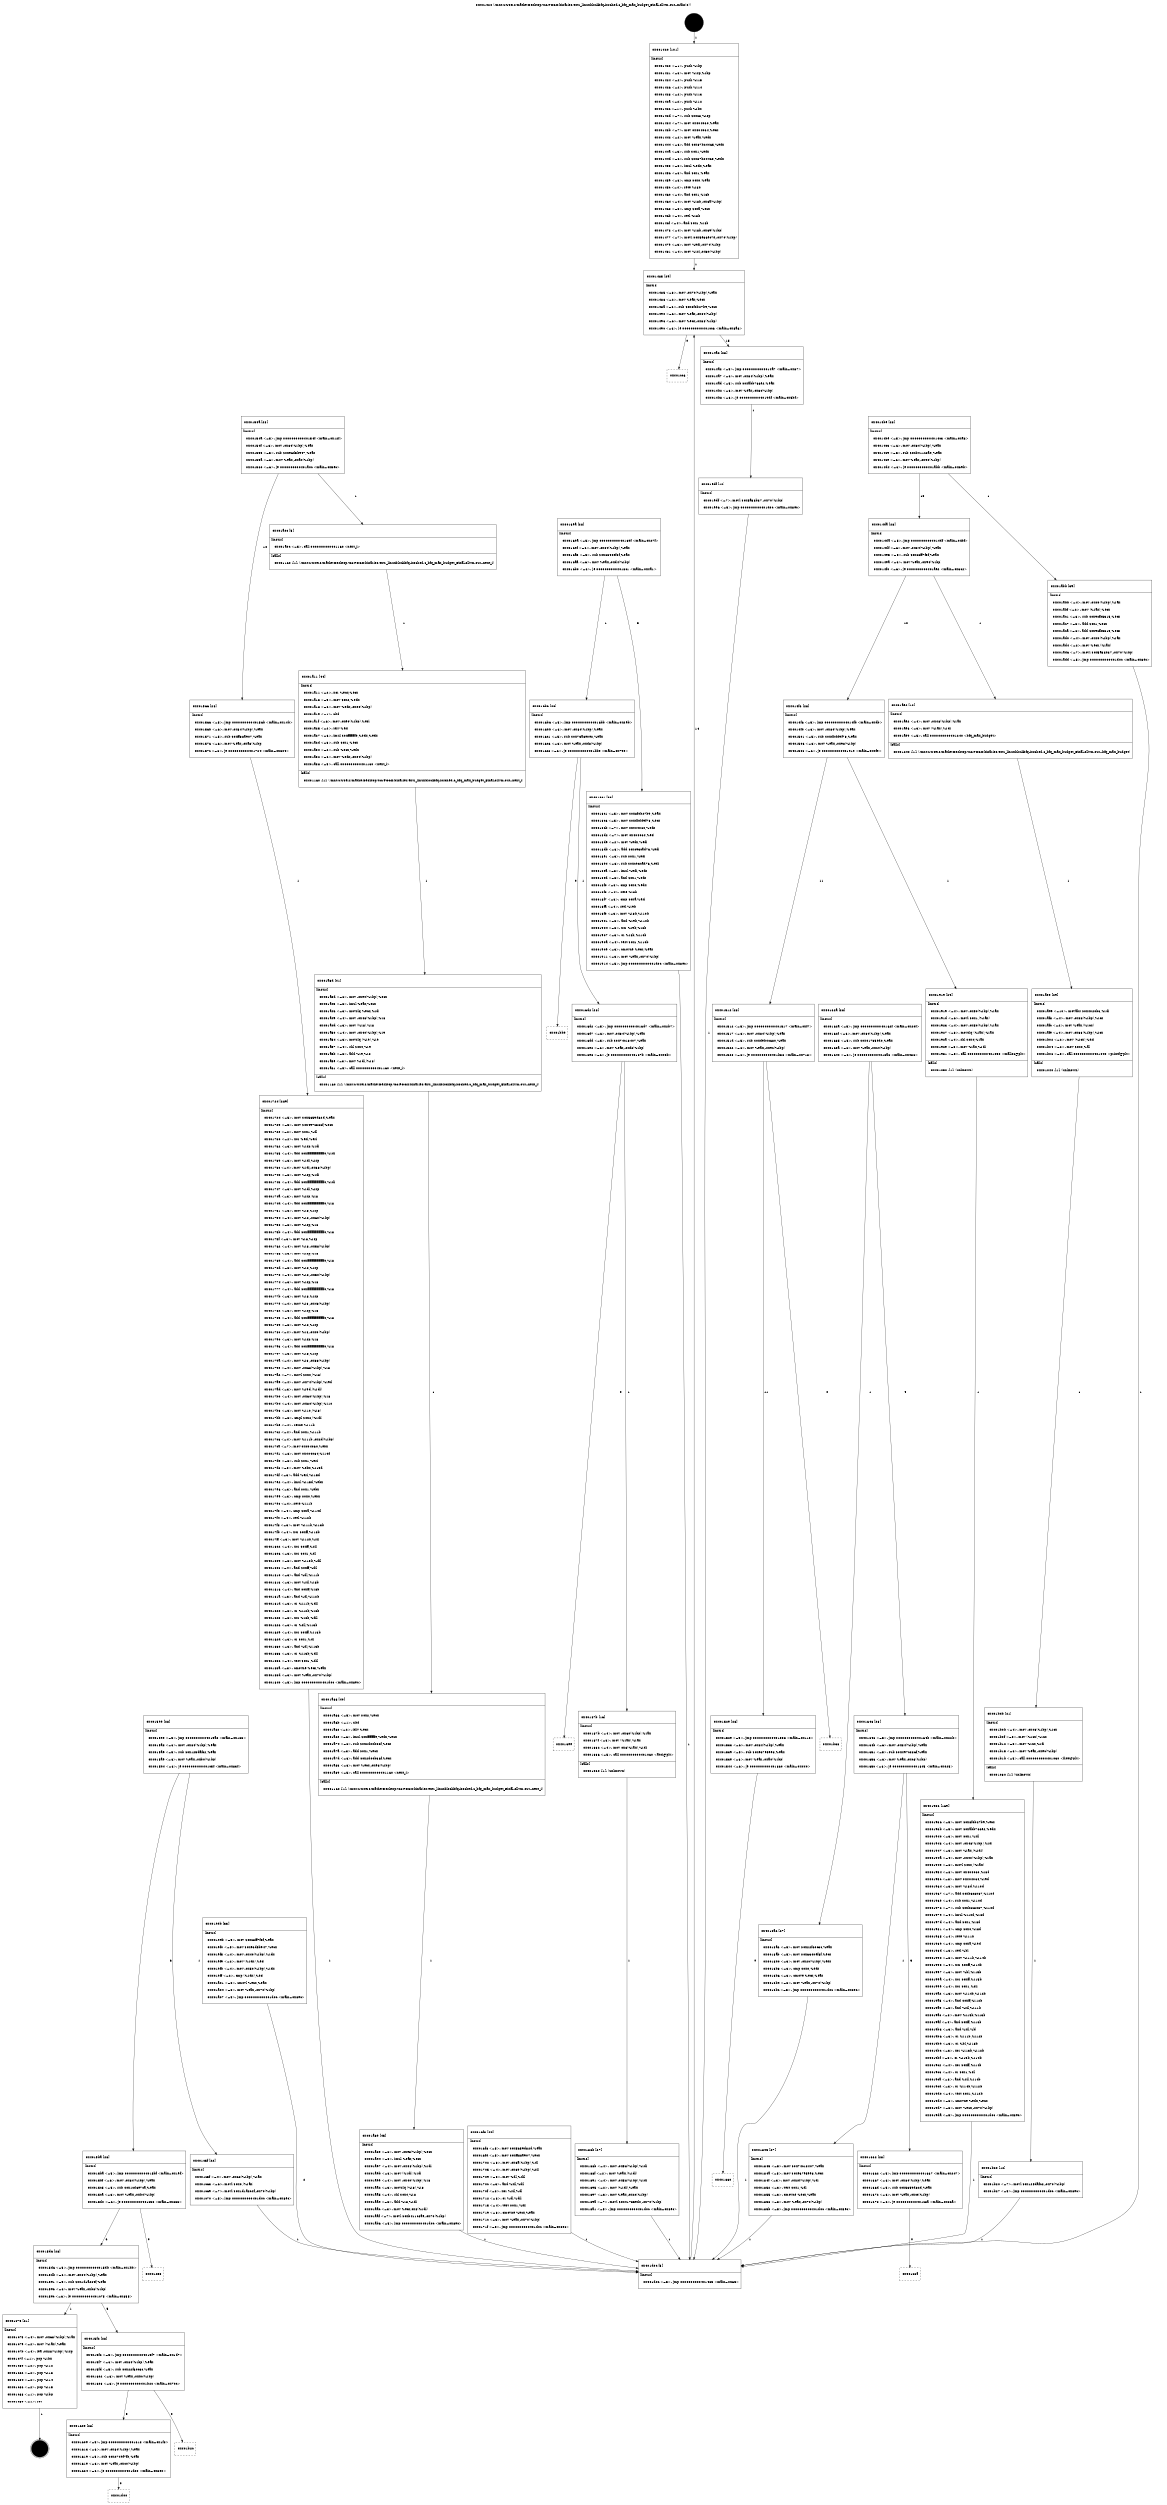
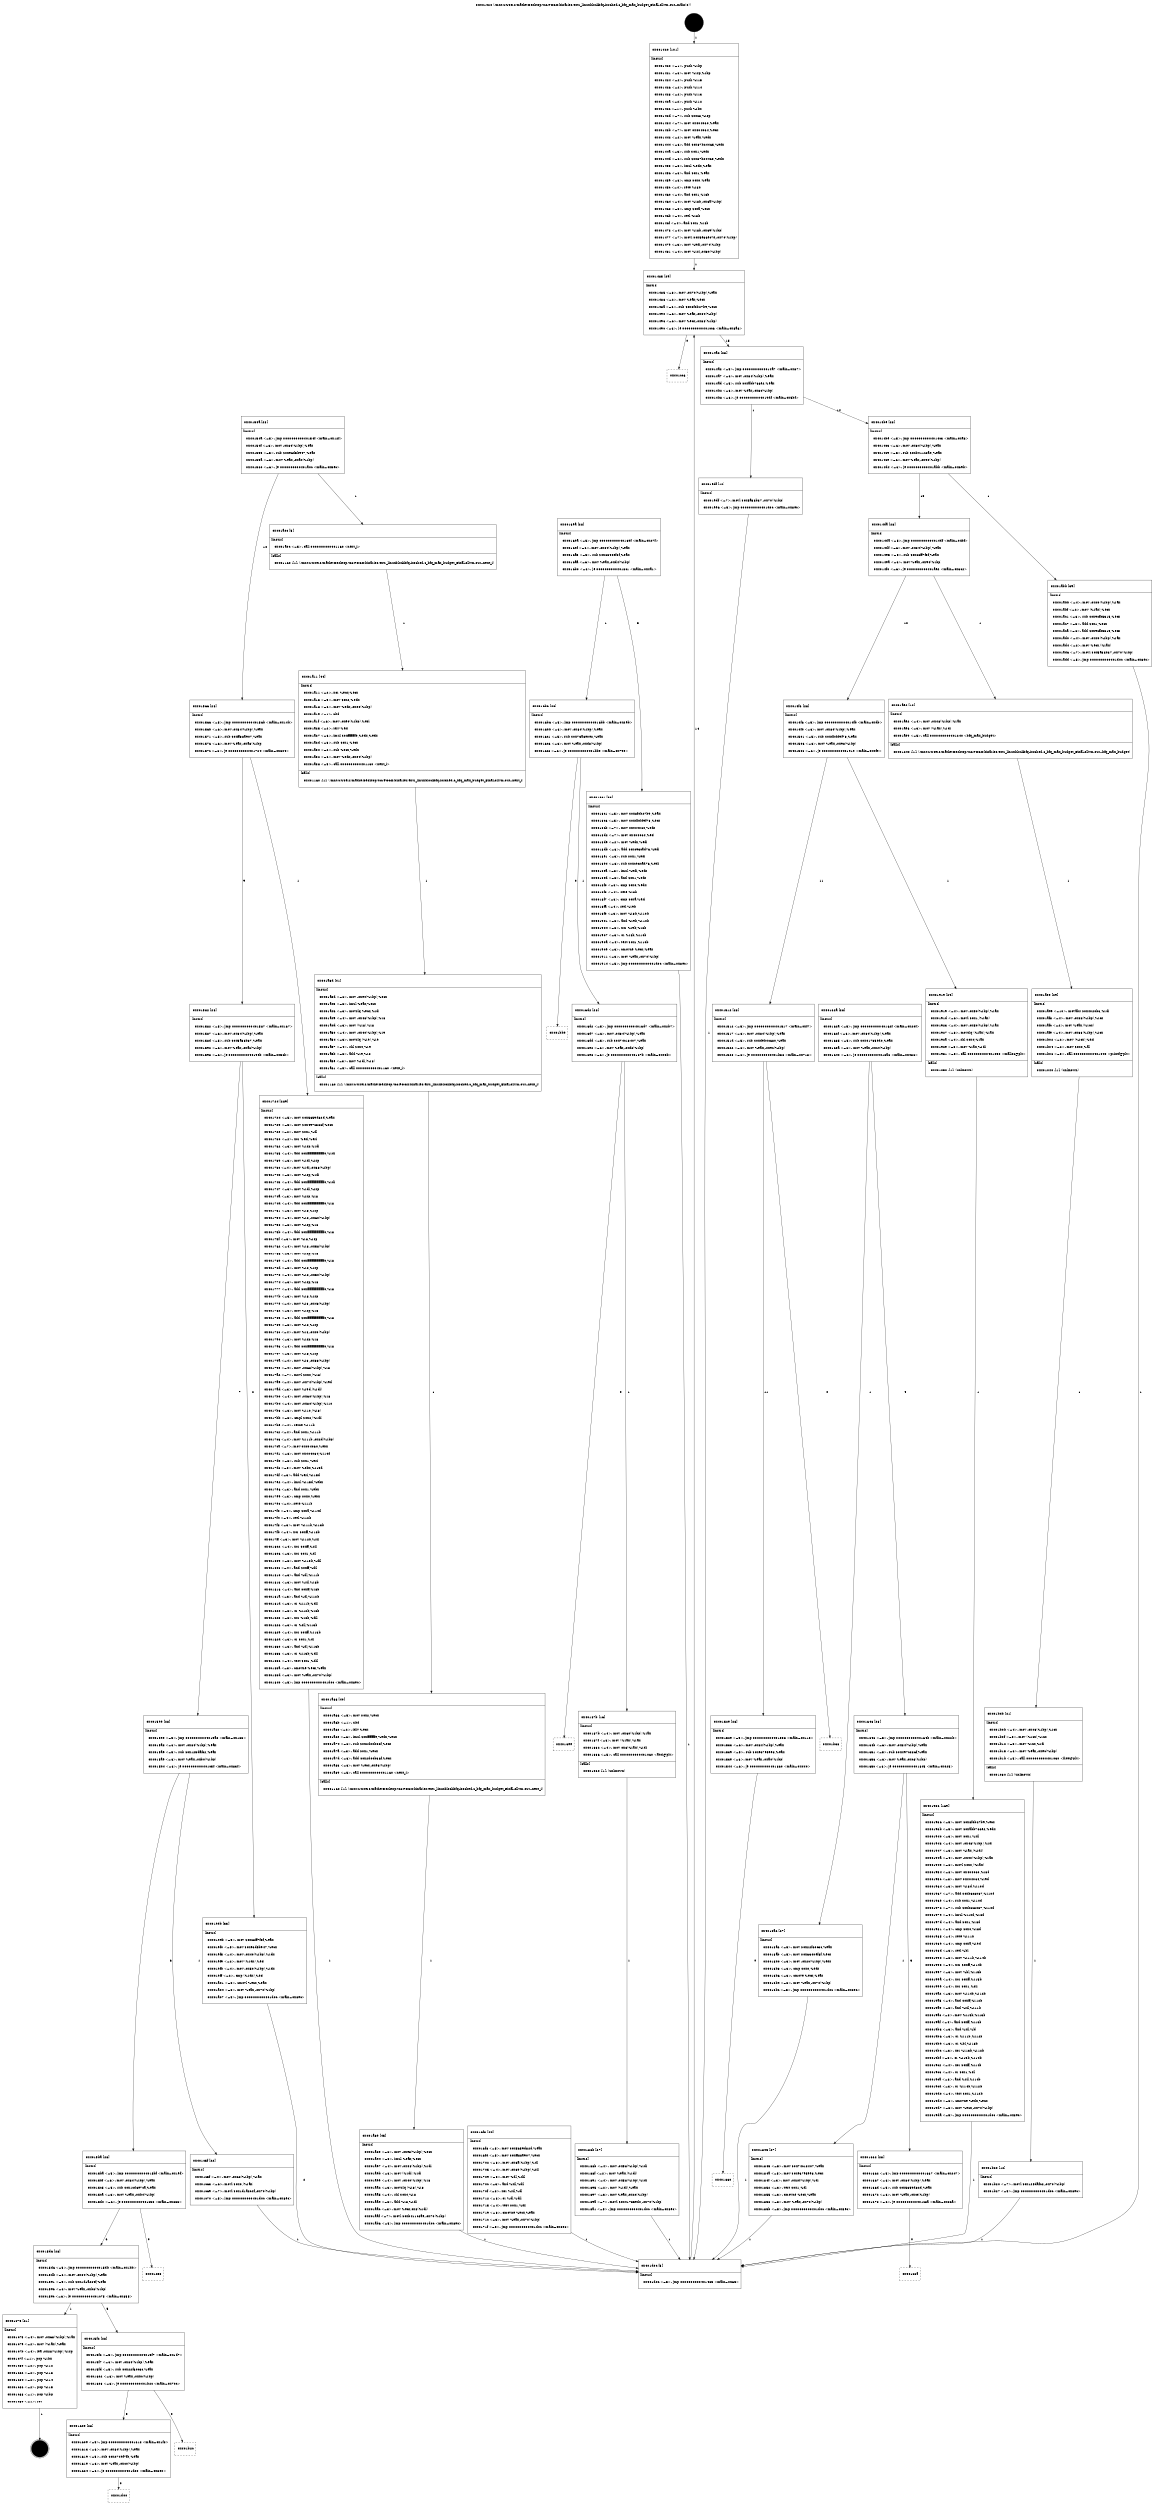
none -> (835, 410)
none -> (242, 1033)
